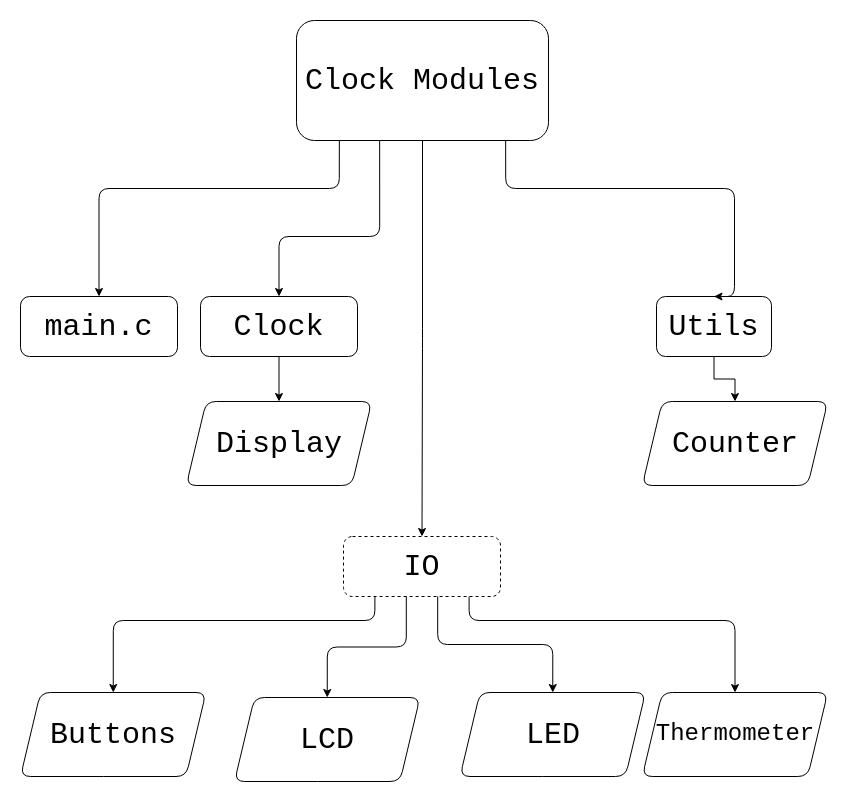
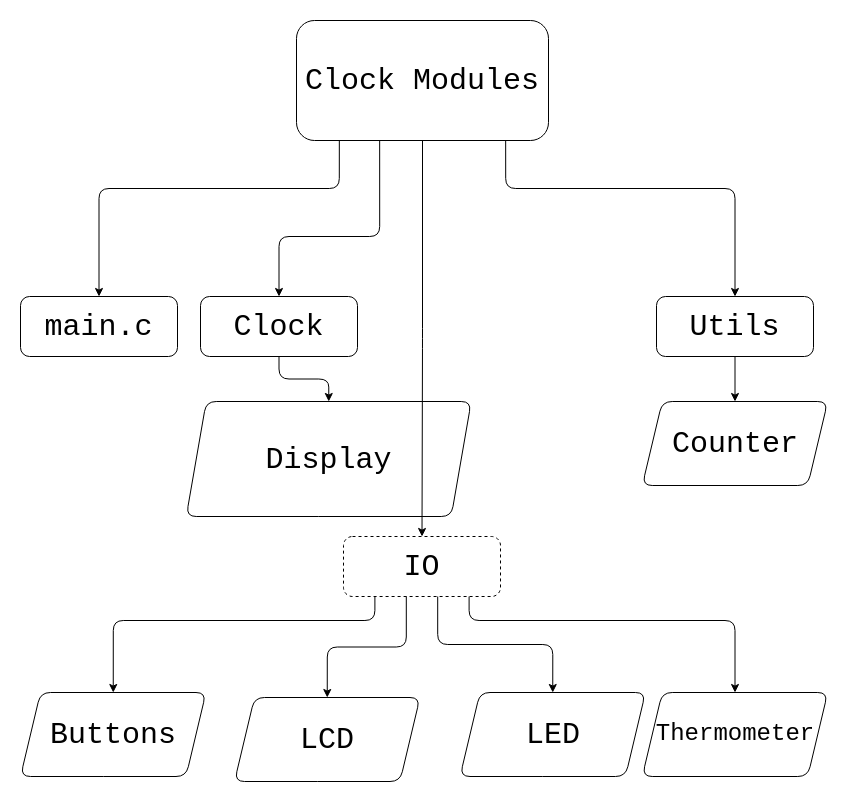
(714, 327) -> (735, 327)
(279, 444) -> (329, 459)
